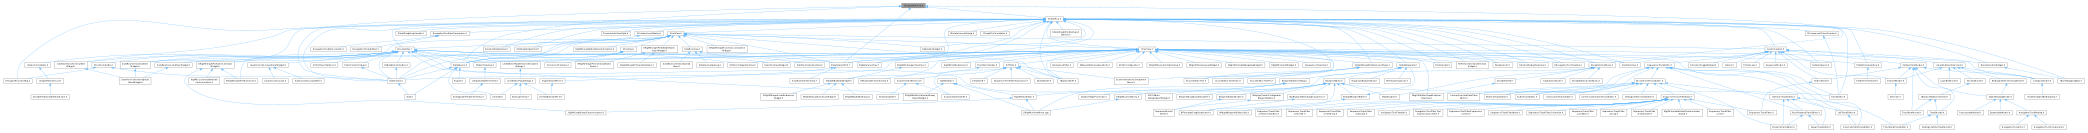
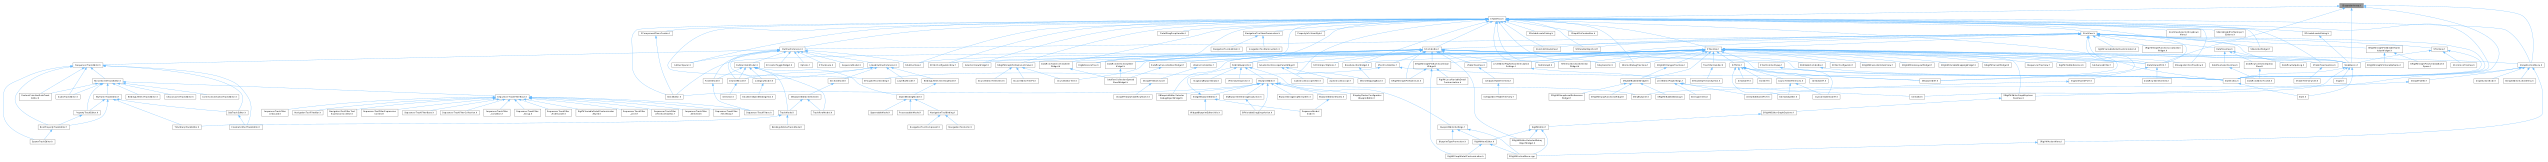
(1776, 49) -> (792, 49)
(1095, 65) -> none
(1067, 73) -> (1748, 93)
(1011, 81) -> (1765, 81)
none -> (2260, 81)
(1159, 97) -> (1172, 97)
(1497, 97) -> none
(1211, 104) -> (1259, 106)
none -> (1779, 113)
(1794, 121) -> (69, 120)
